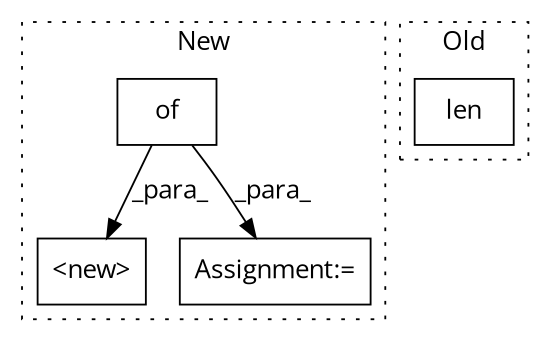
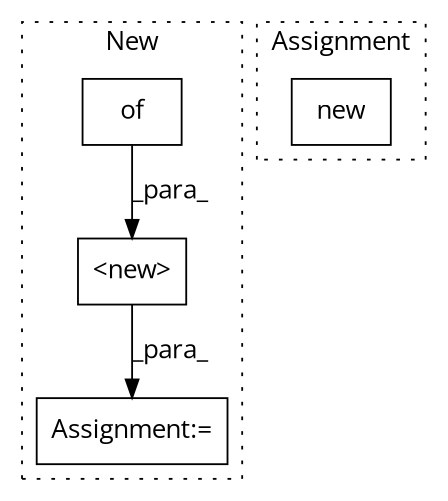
(464, 43) -> (341, 43)
(464, 112) -> (341, 112)
(220, 183) -> (132, 342)
